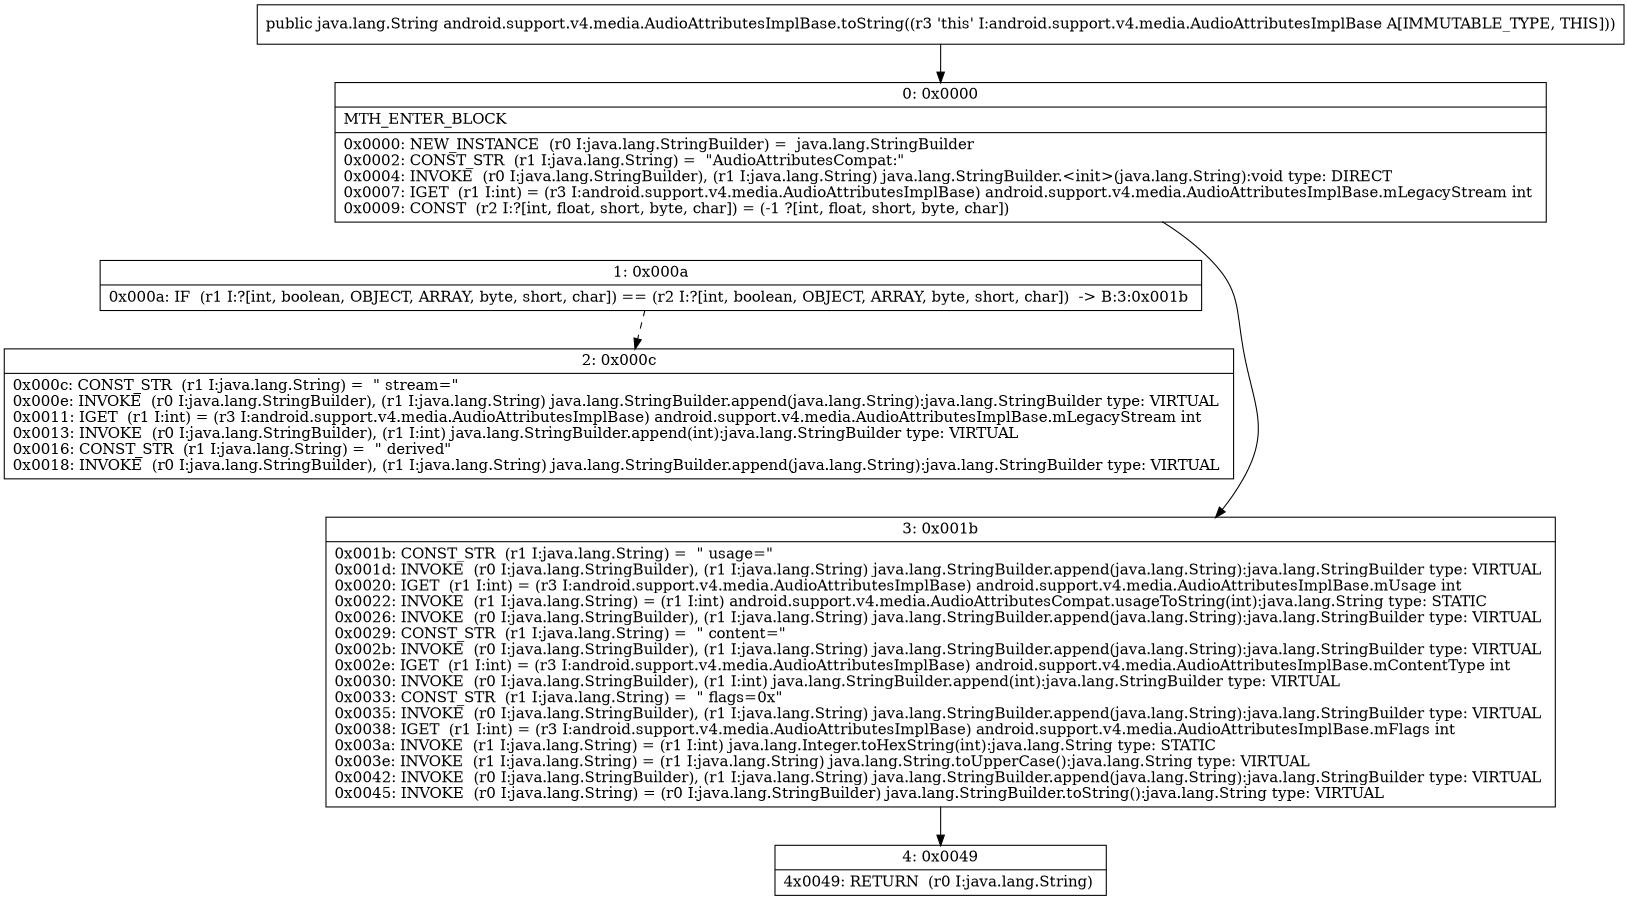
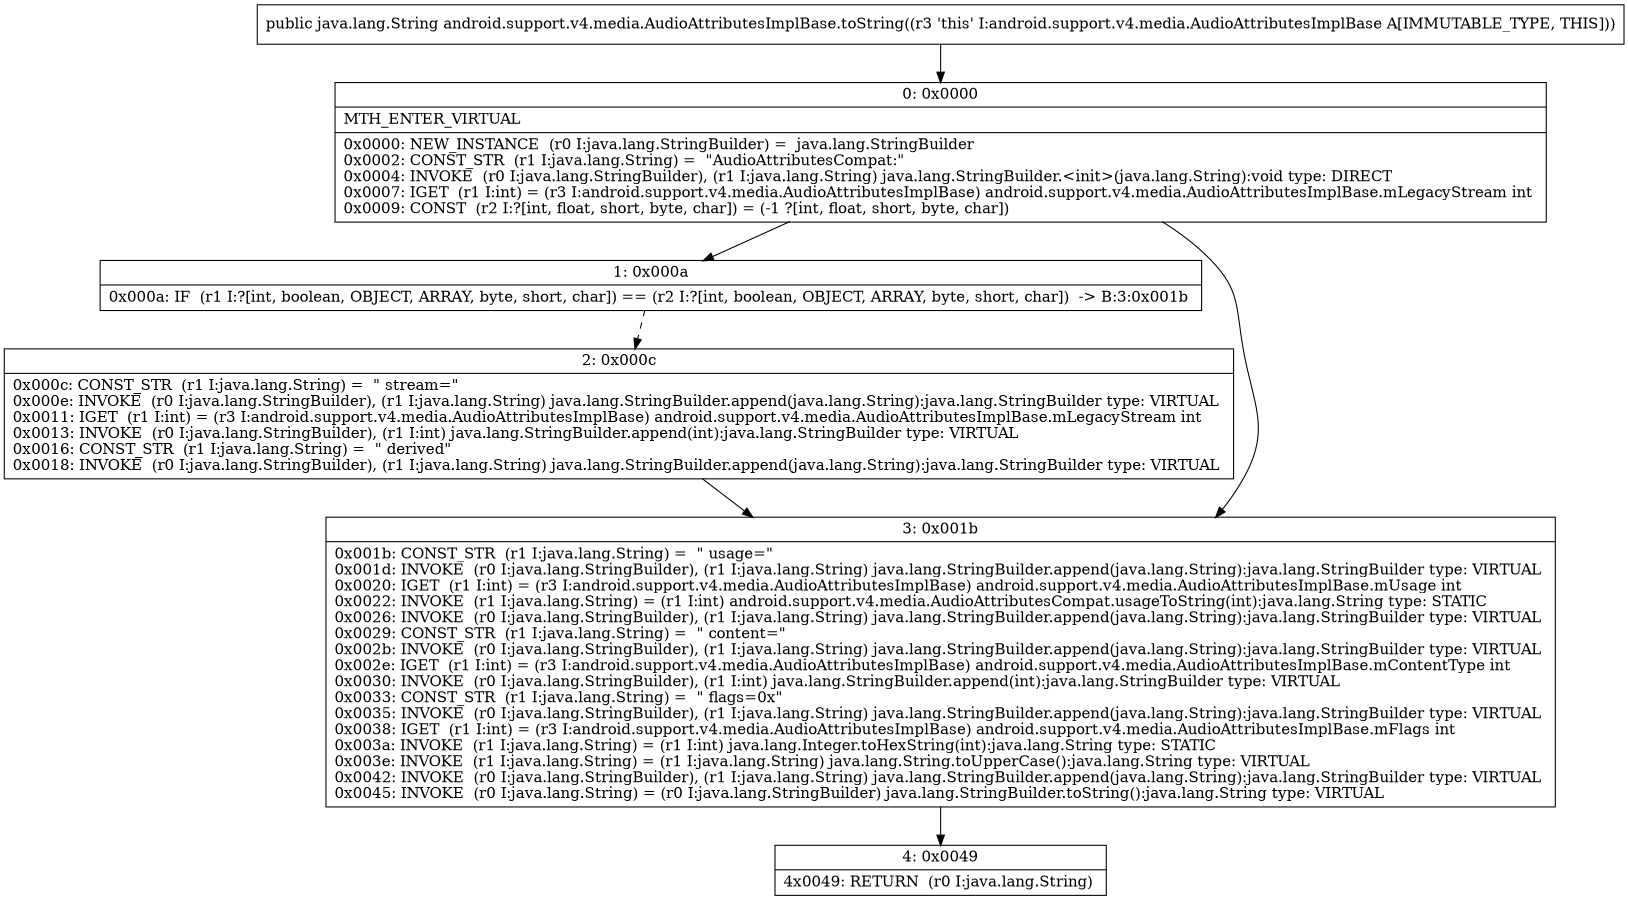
(426, 119) -> (432, 119)
none -> (751, 239)
none -> (723, 495)
